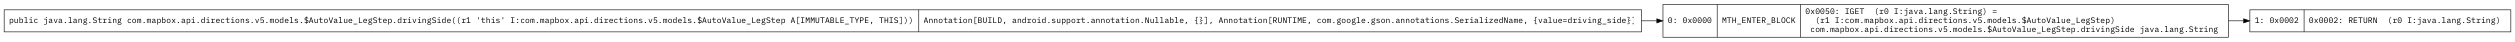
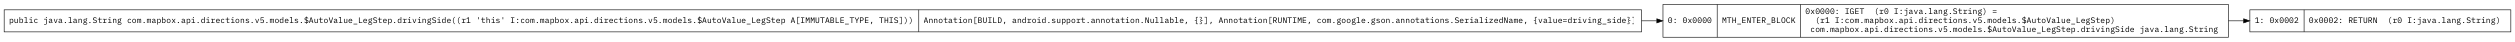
(1904, 12) -> (1904, 12)
